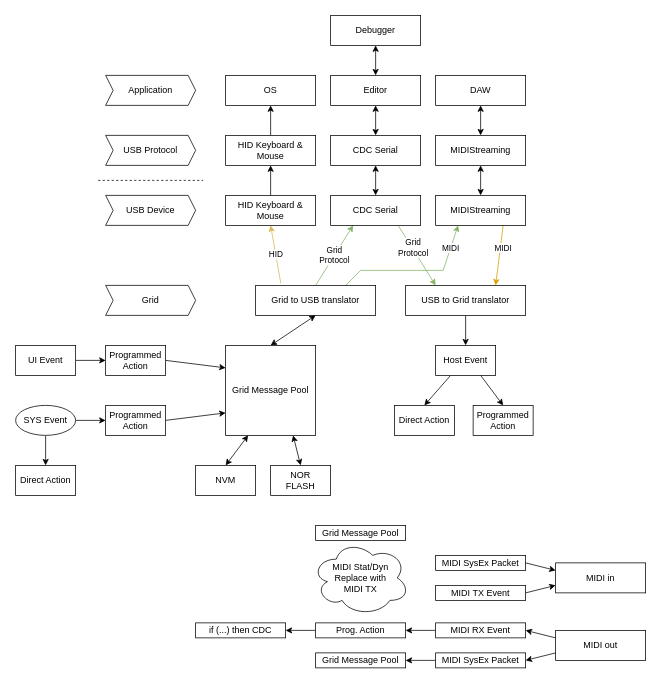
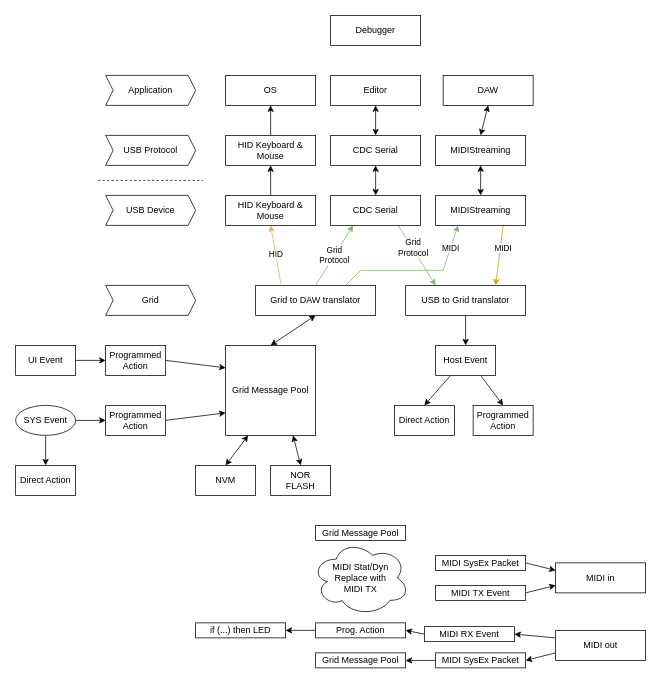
(375, 60) -> none
(480, 90) -> (488, 90)
(315, 300) -> (315, 300)
(240, 630) -> (240, 630)
(480, 630) -> (469, 634)
